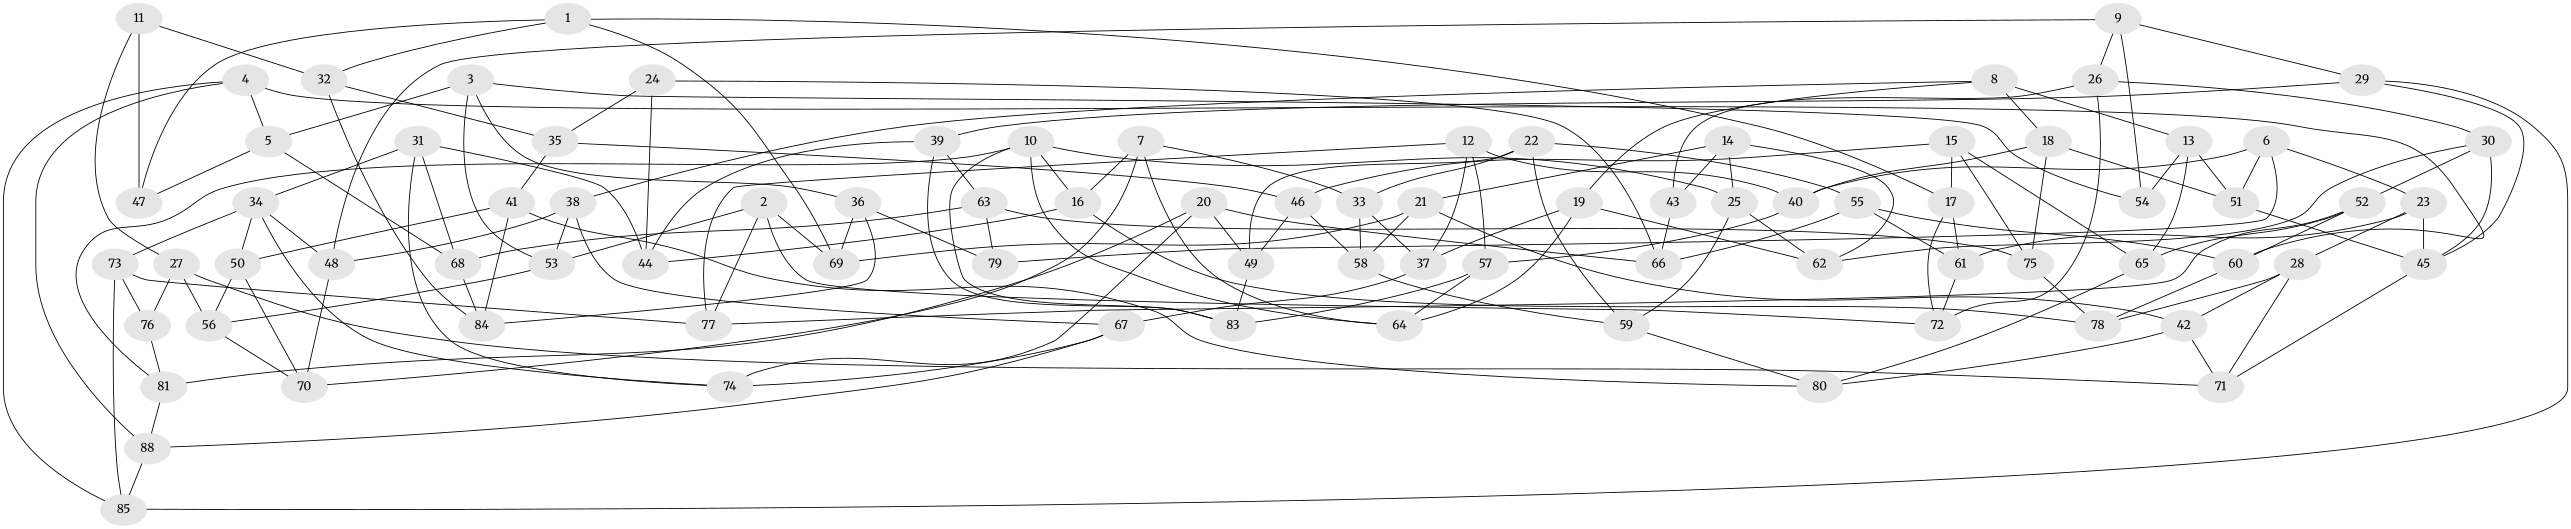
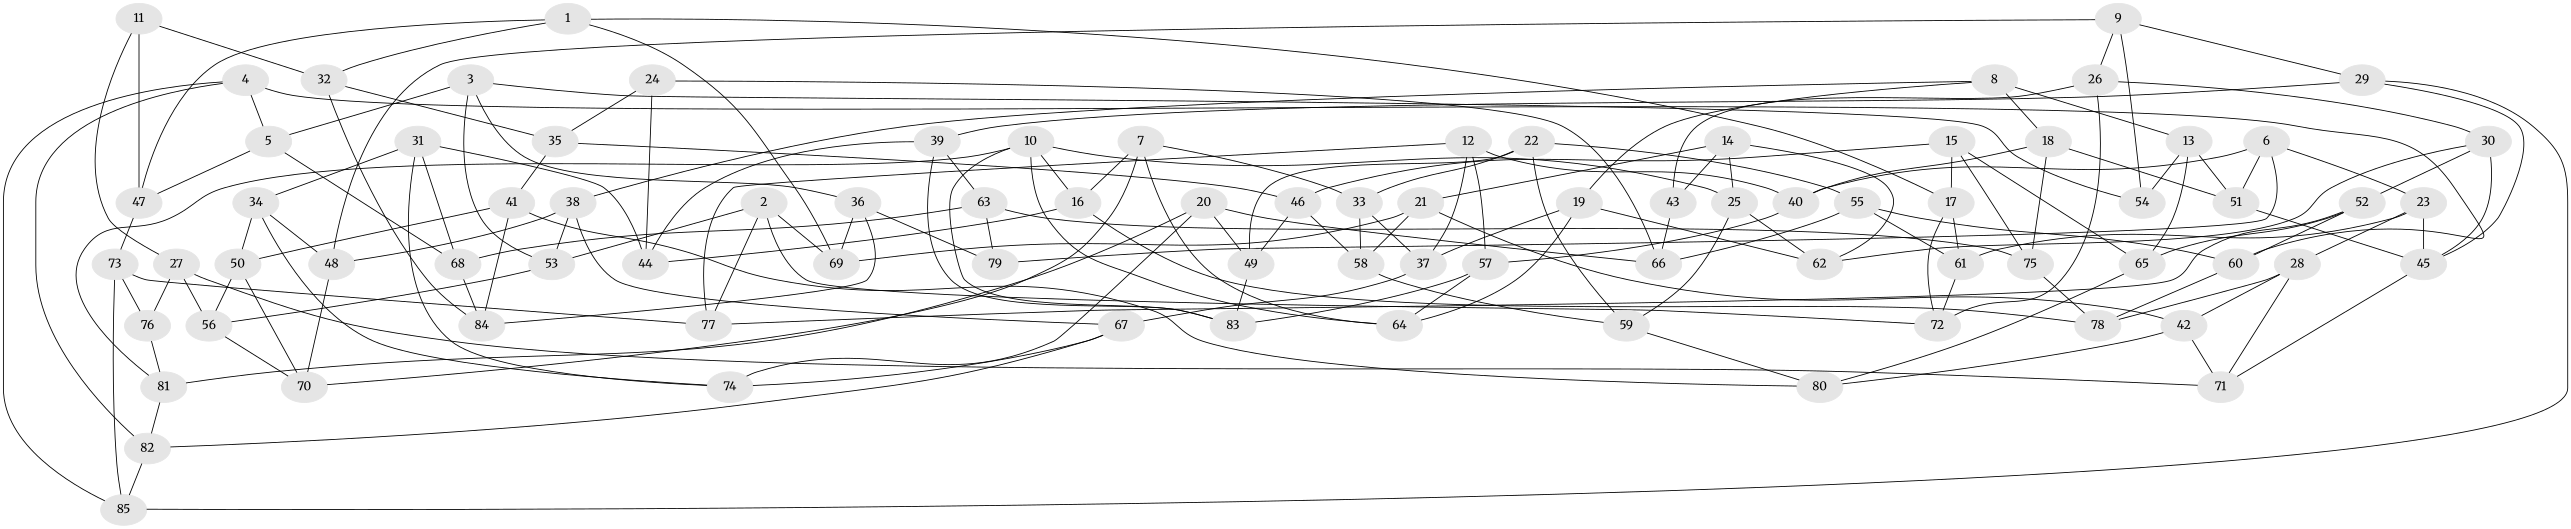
(184, 233) -> (125, 240)
(148, 449) -> (148, 449)
